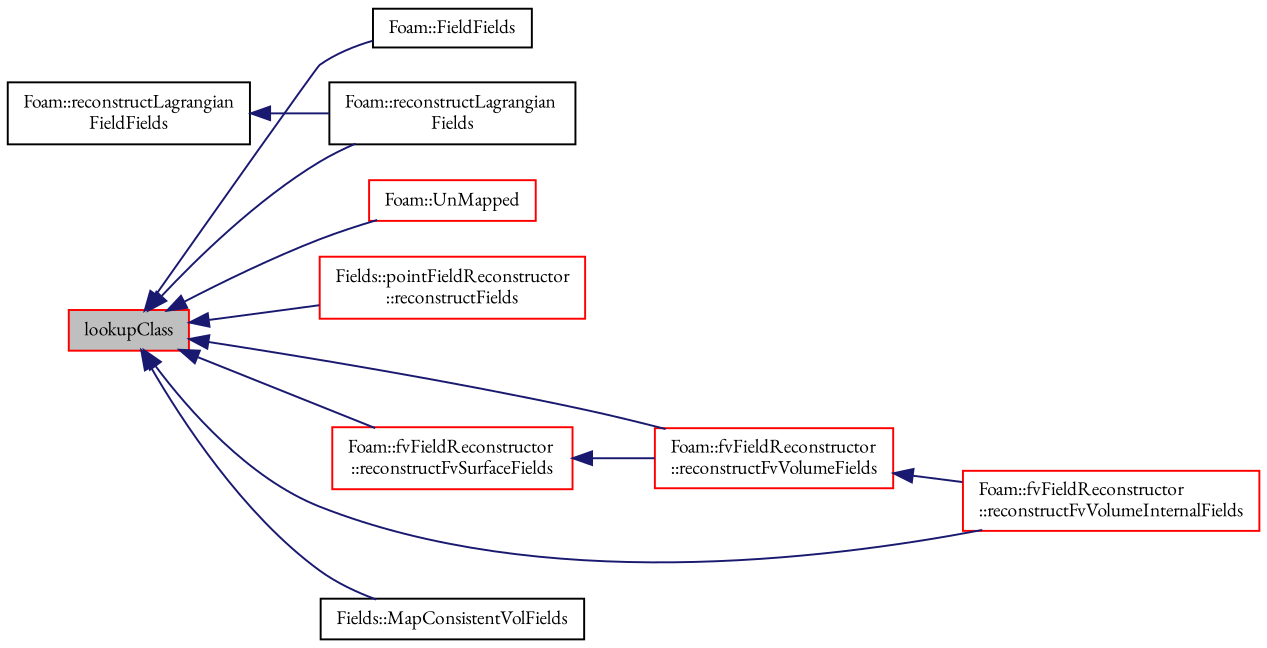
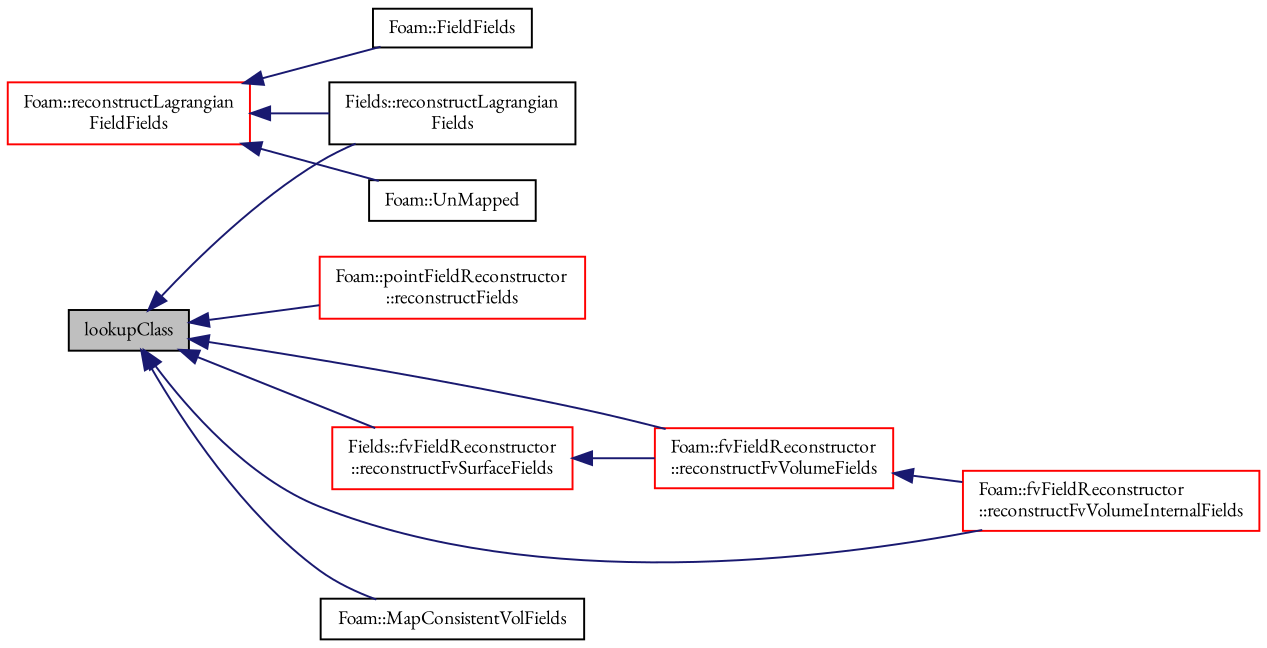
(129, 113) -> (129, 113)
(452, 113) -> (452, 113)
(254, 155) -> (322, 62)
(452, 201) -> (452, 201)
(279, 256) -> (334, 169)
(452, 288) -> (452, 288)
(129, 330) -> (129, 330)
(452, 458) -> (452, 458)
(452, 619) -> (452, 619)
